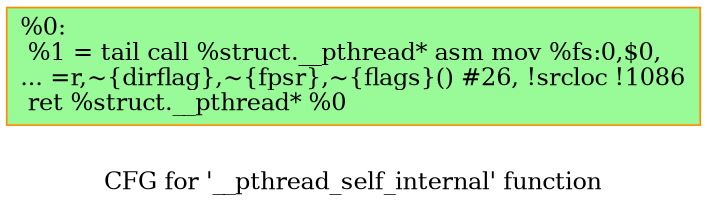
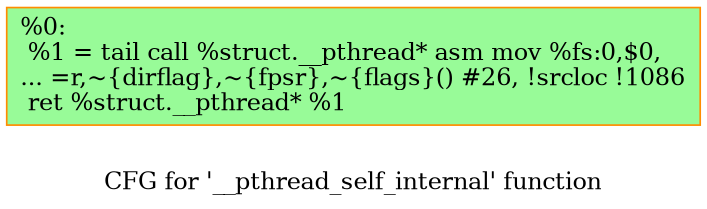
(184, 103) -> (184, 103)
